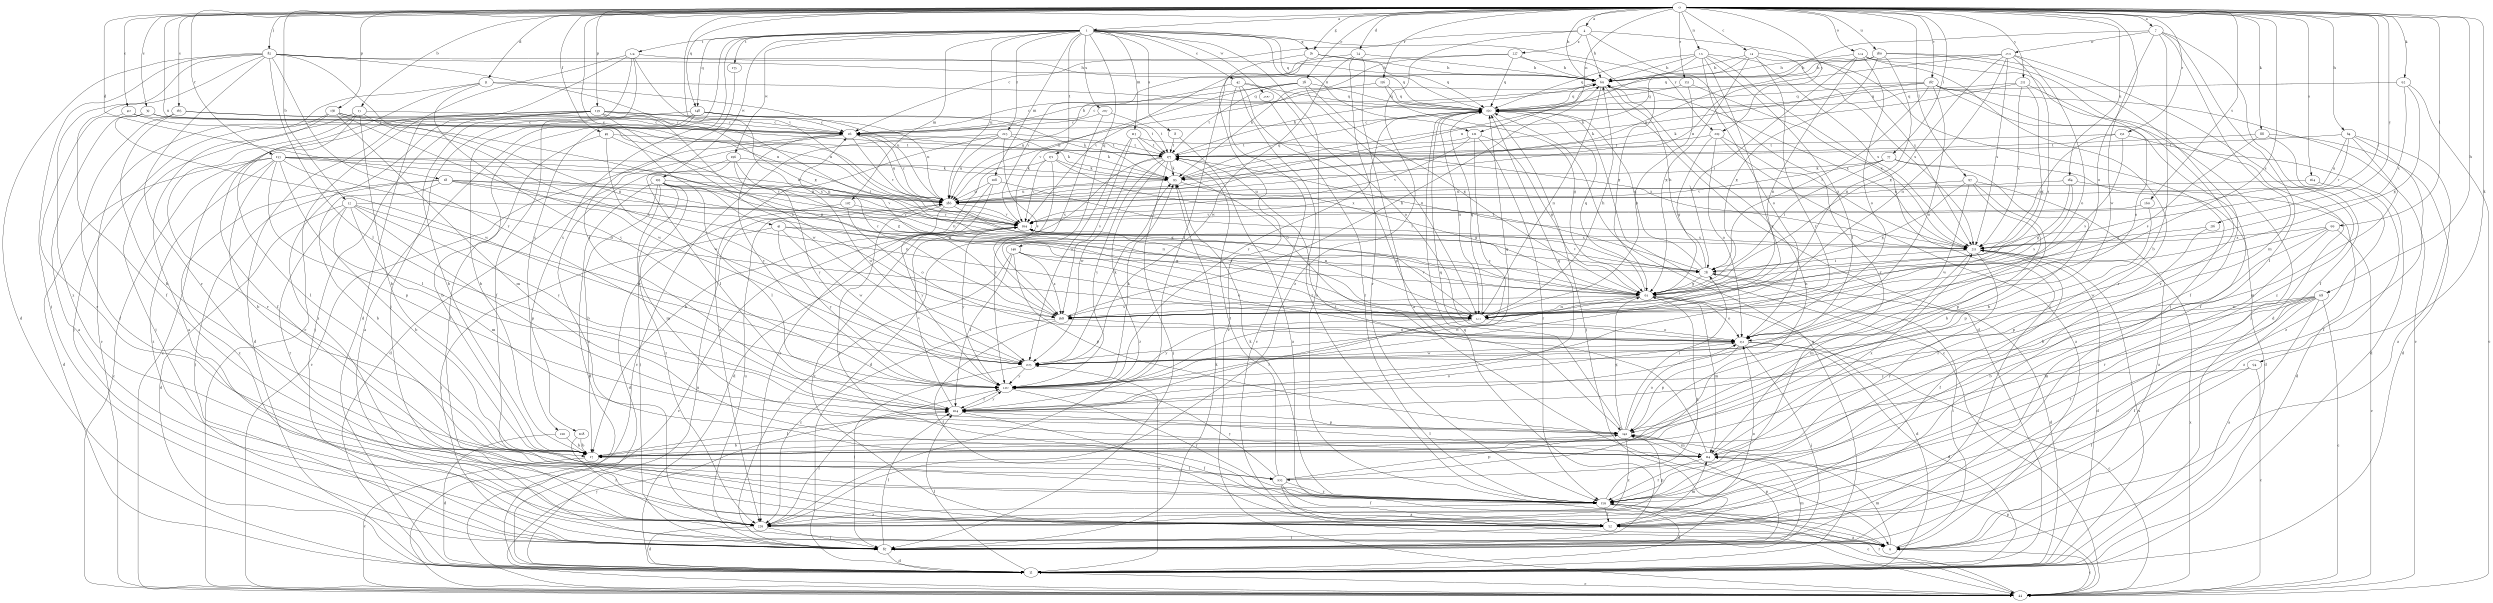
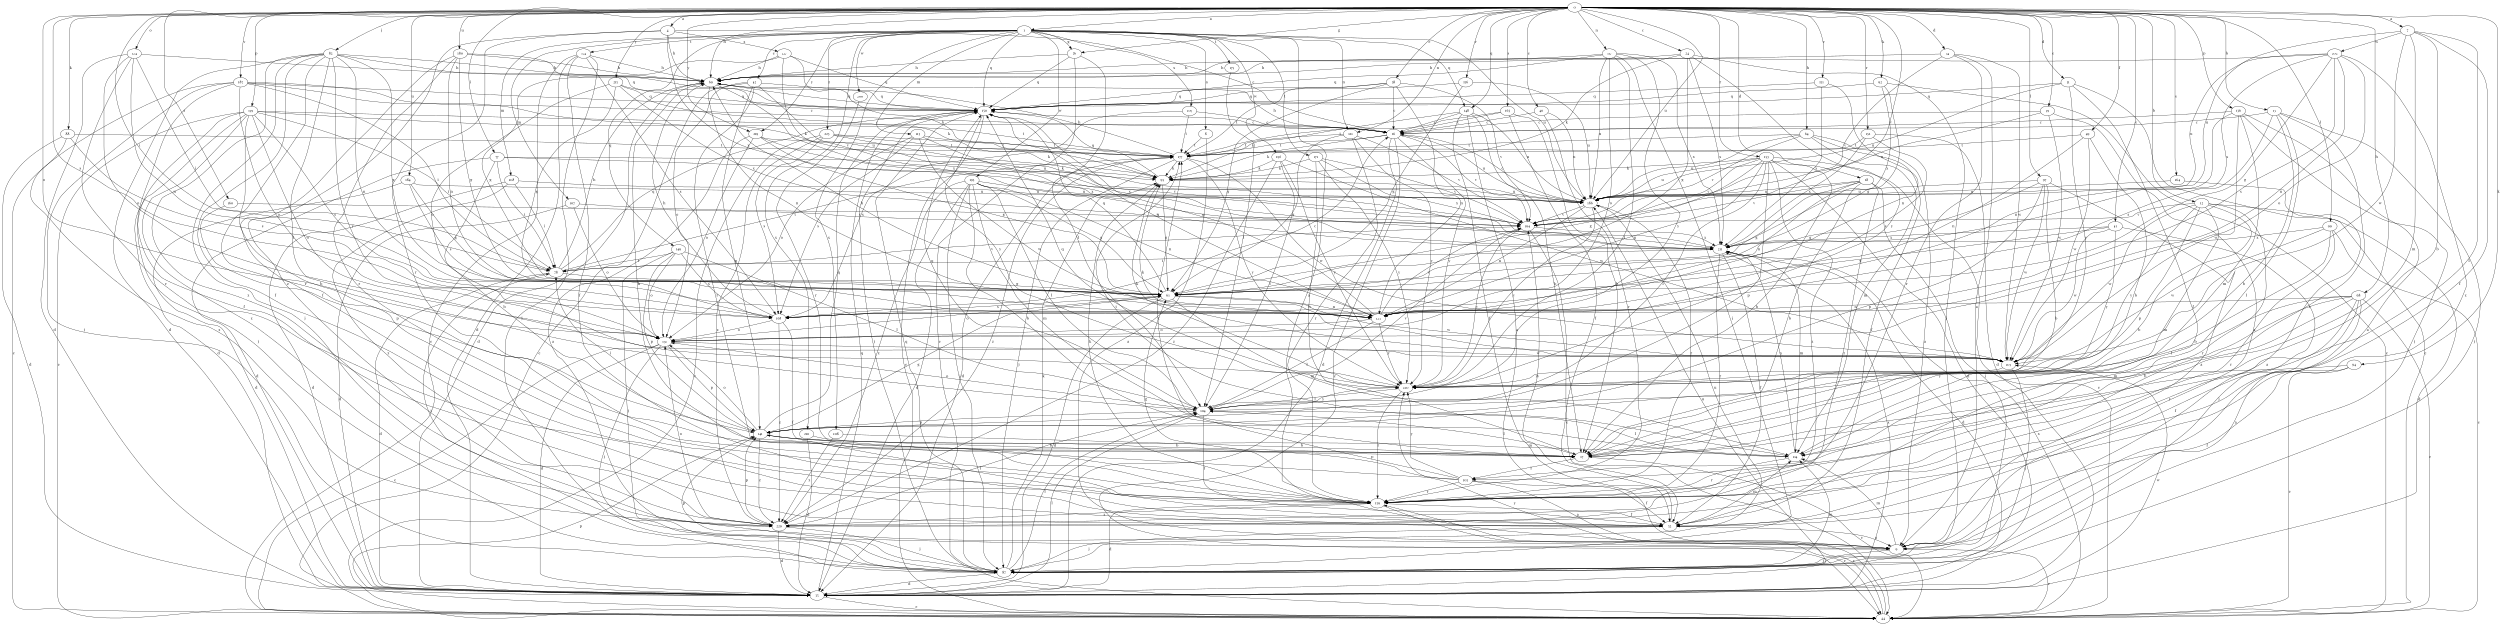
(2213, 226) -> none
none -> (1453, 571)
